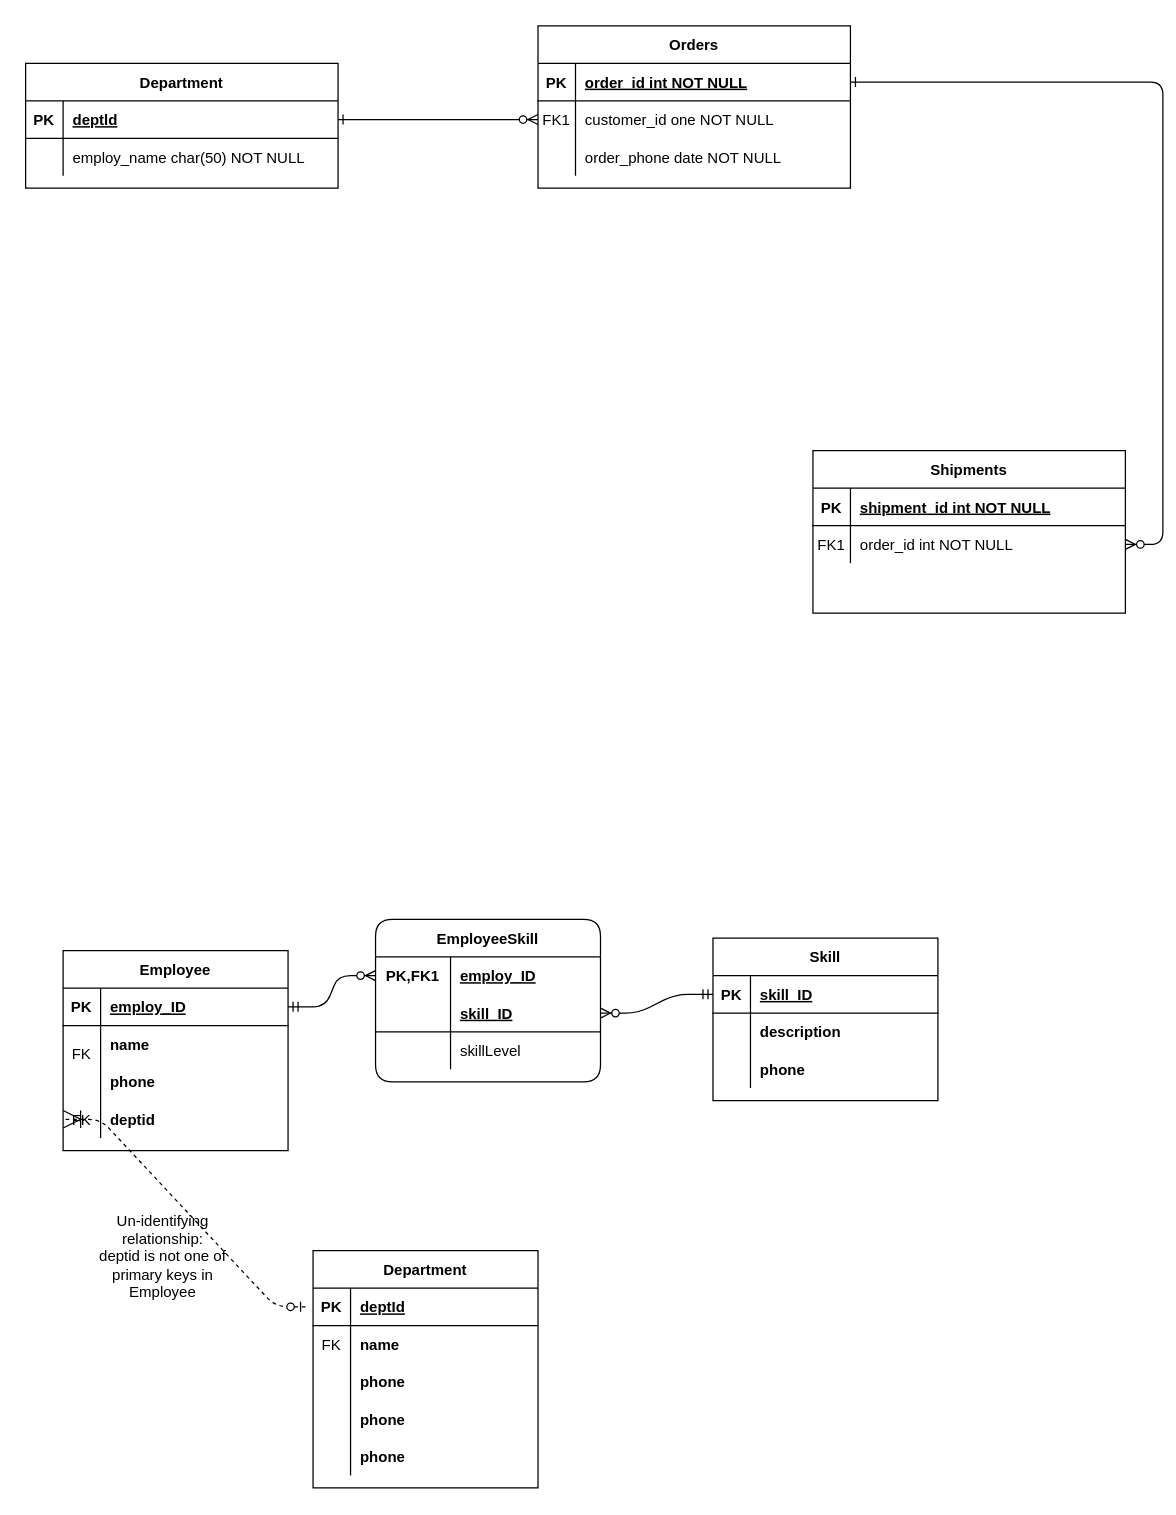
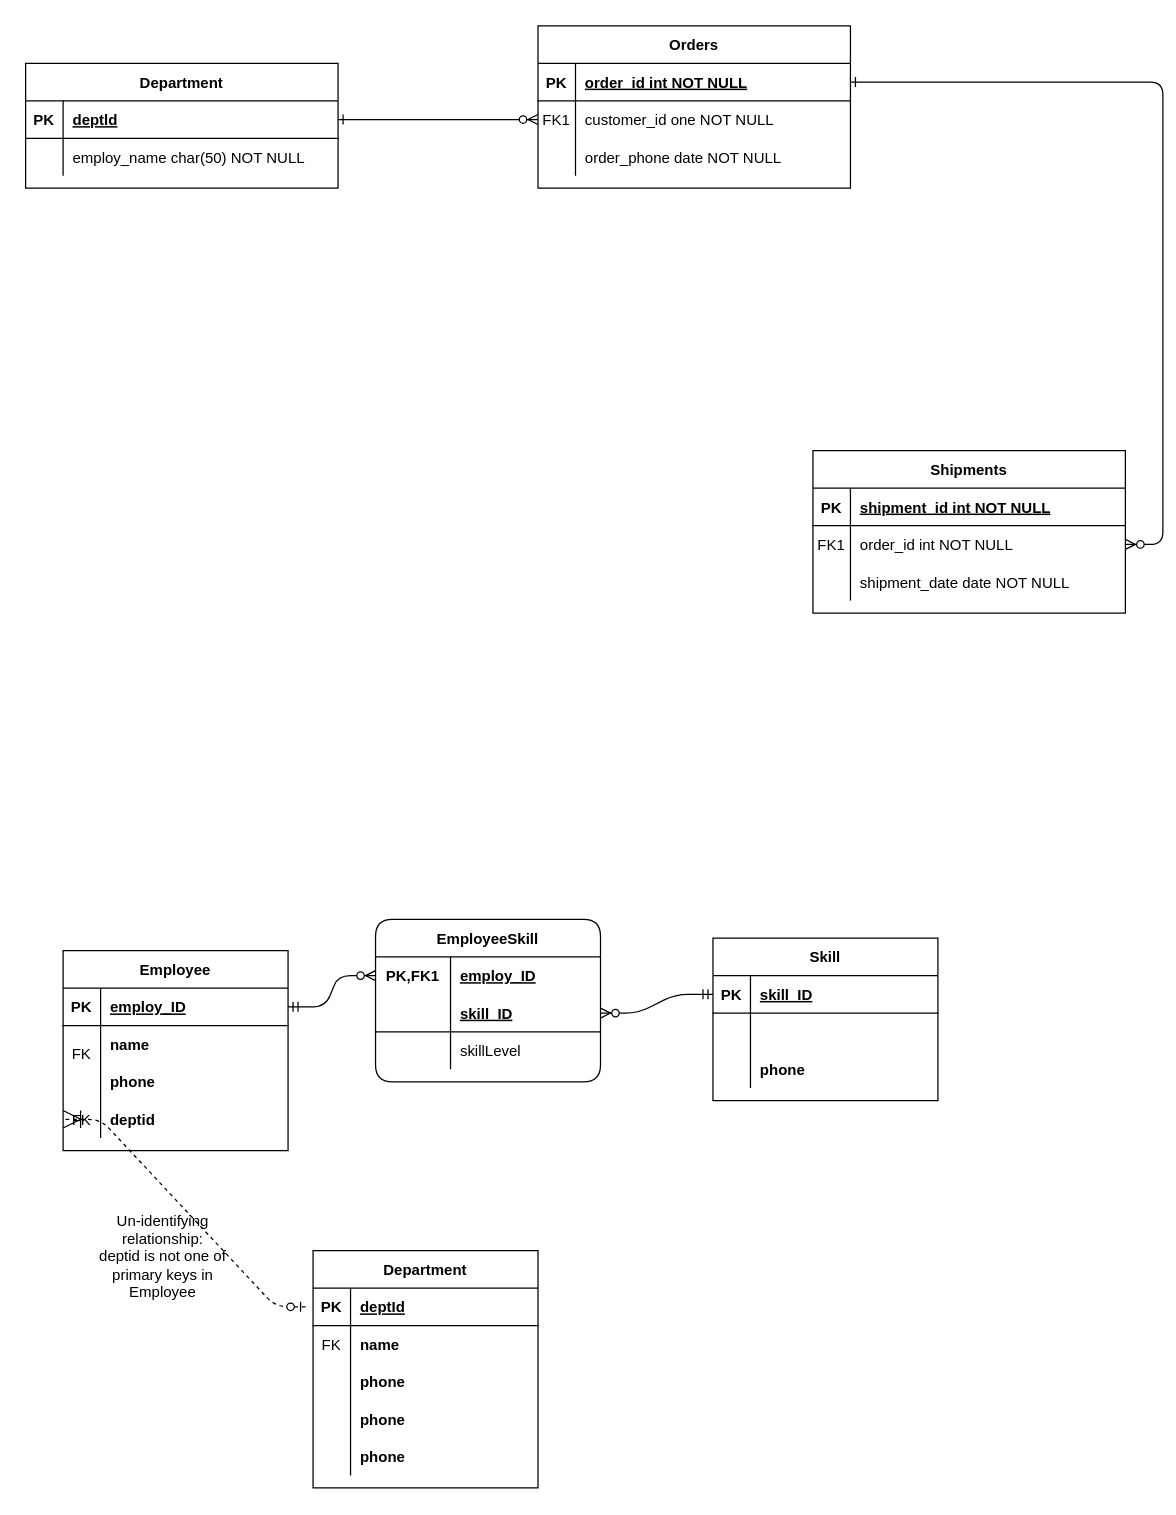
none -> (988, 582)
(844, 1032) -> none
